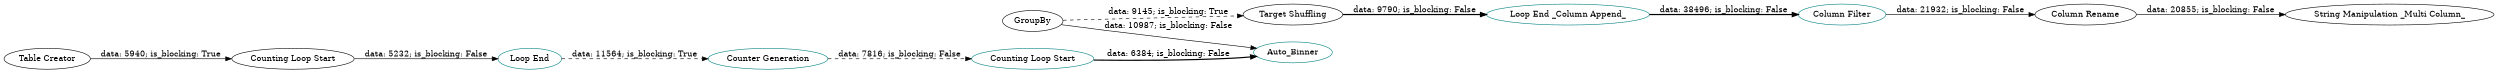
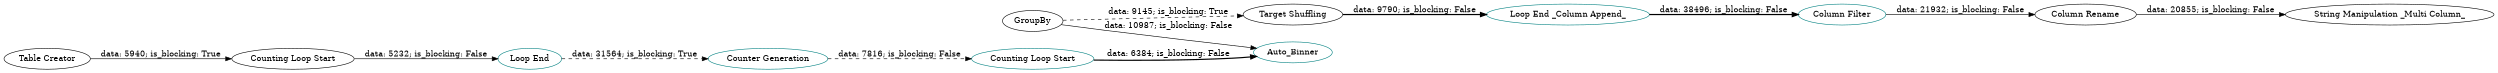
(635, 54) -> (635, 54)
